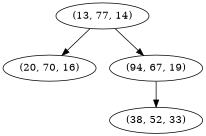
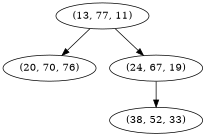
(102, 16) -> (102, 16)
(50, 68) -> (50, 68)
(156, 68) -> (156, 68)
